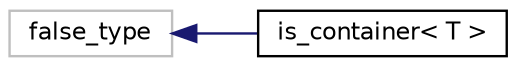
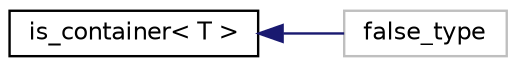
(227, 33) -> (314, 33)
